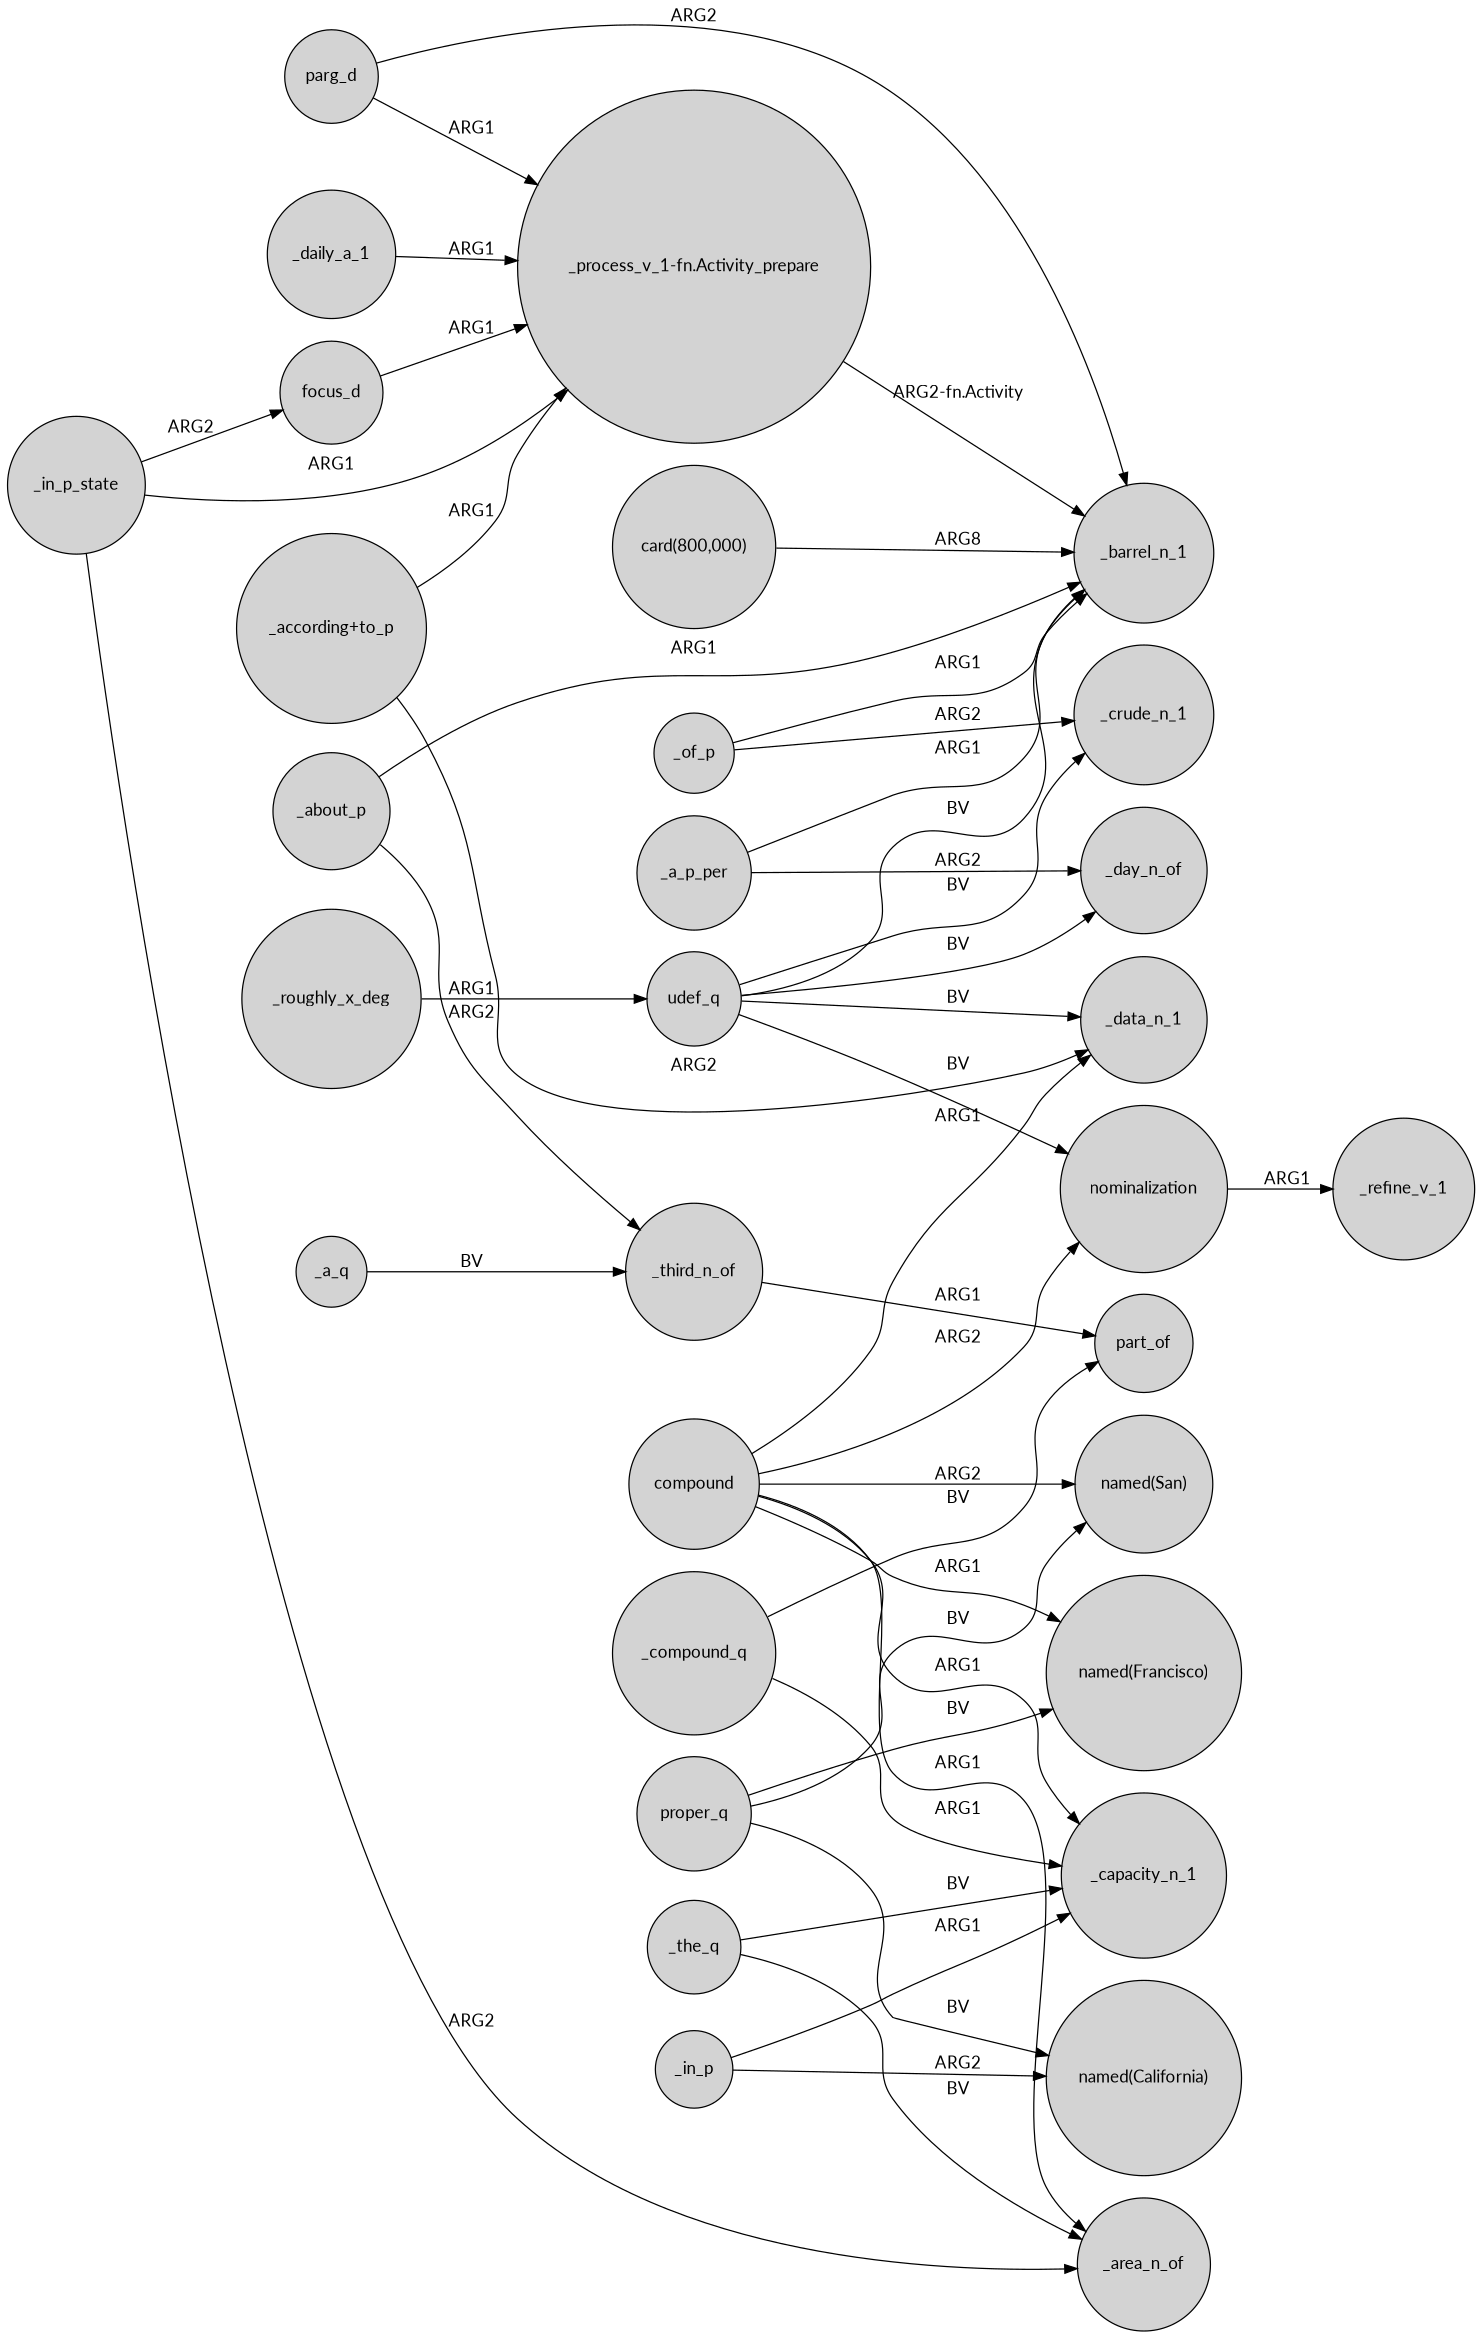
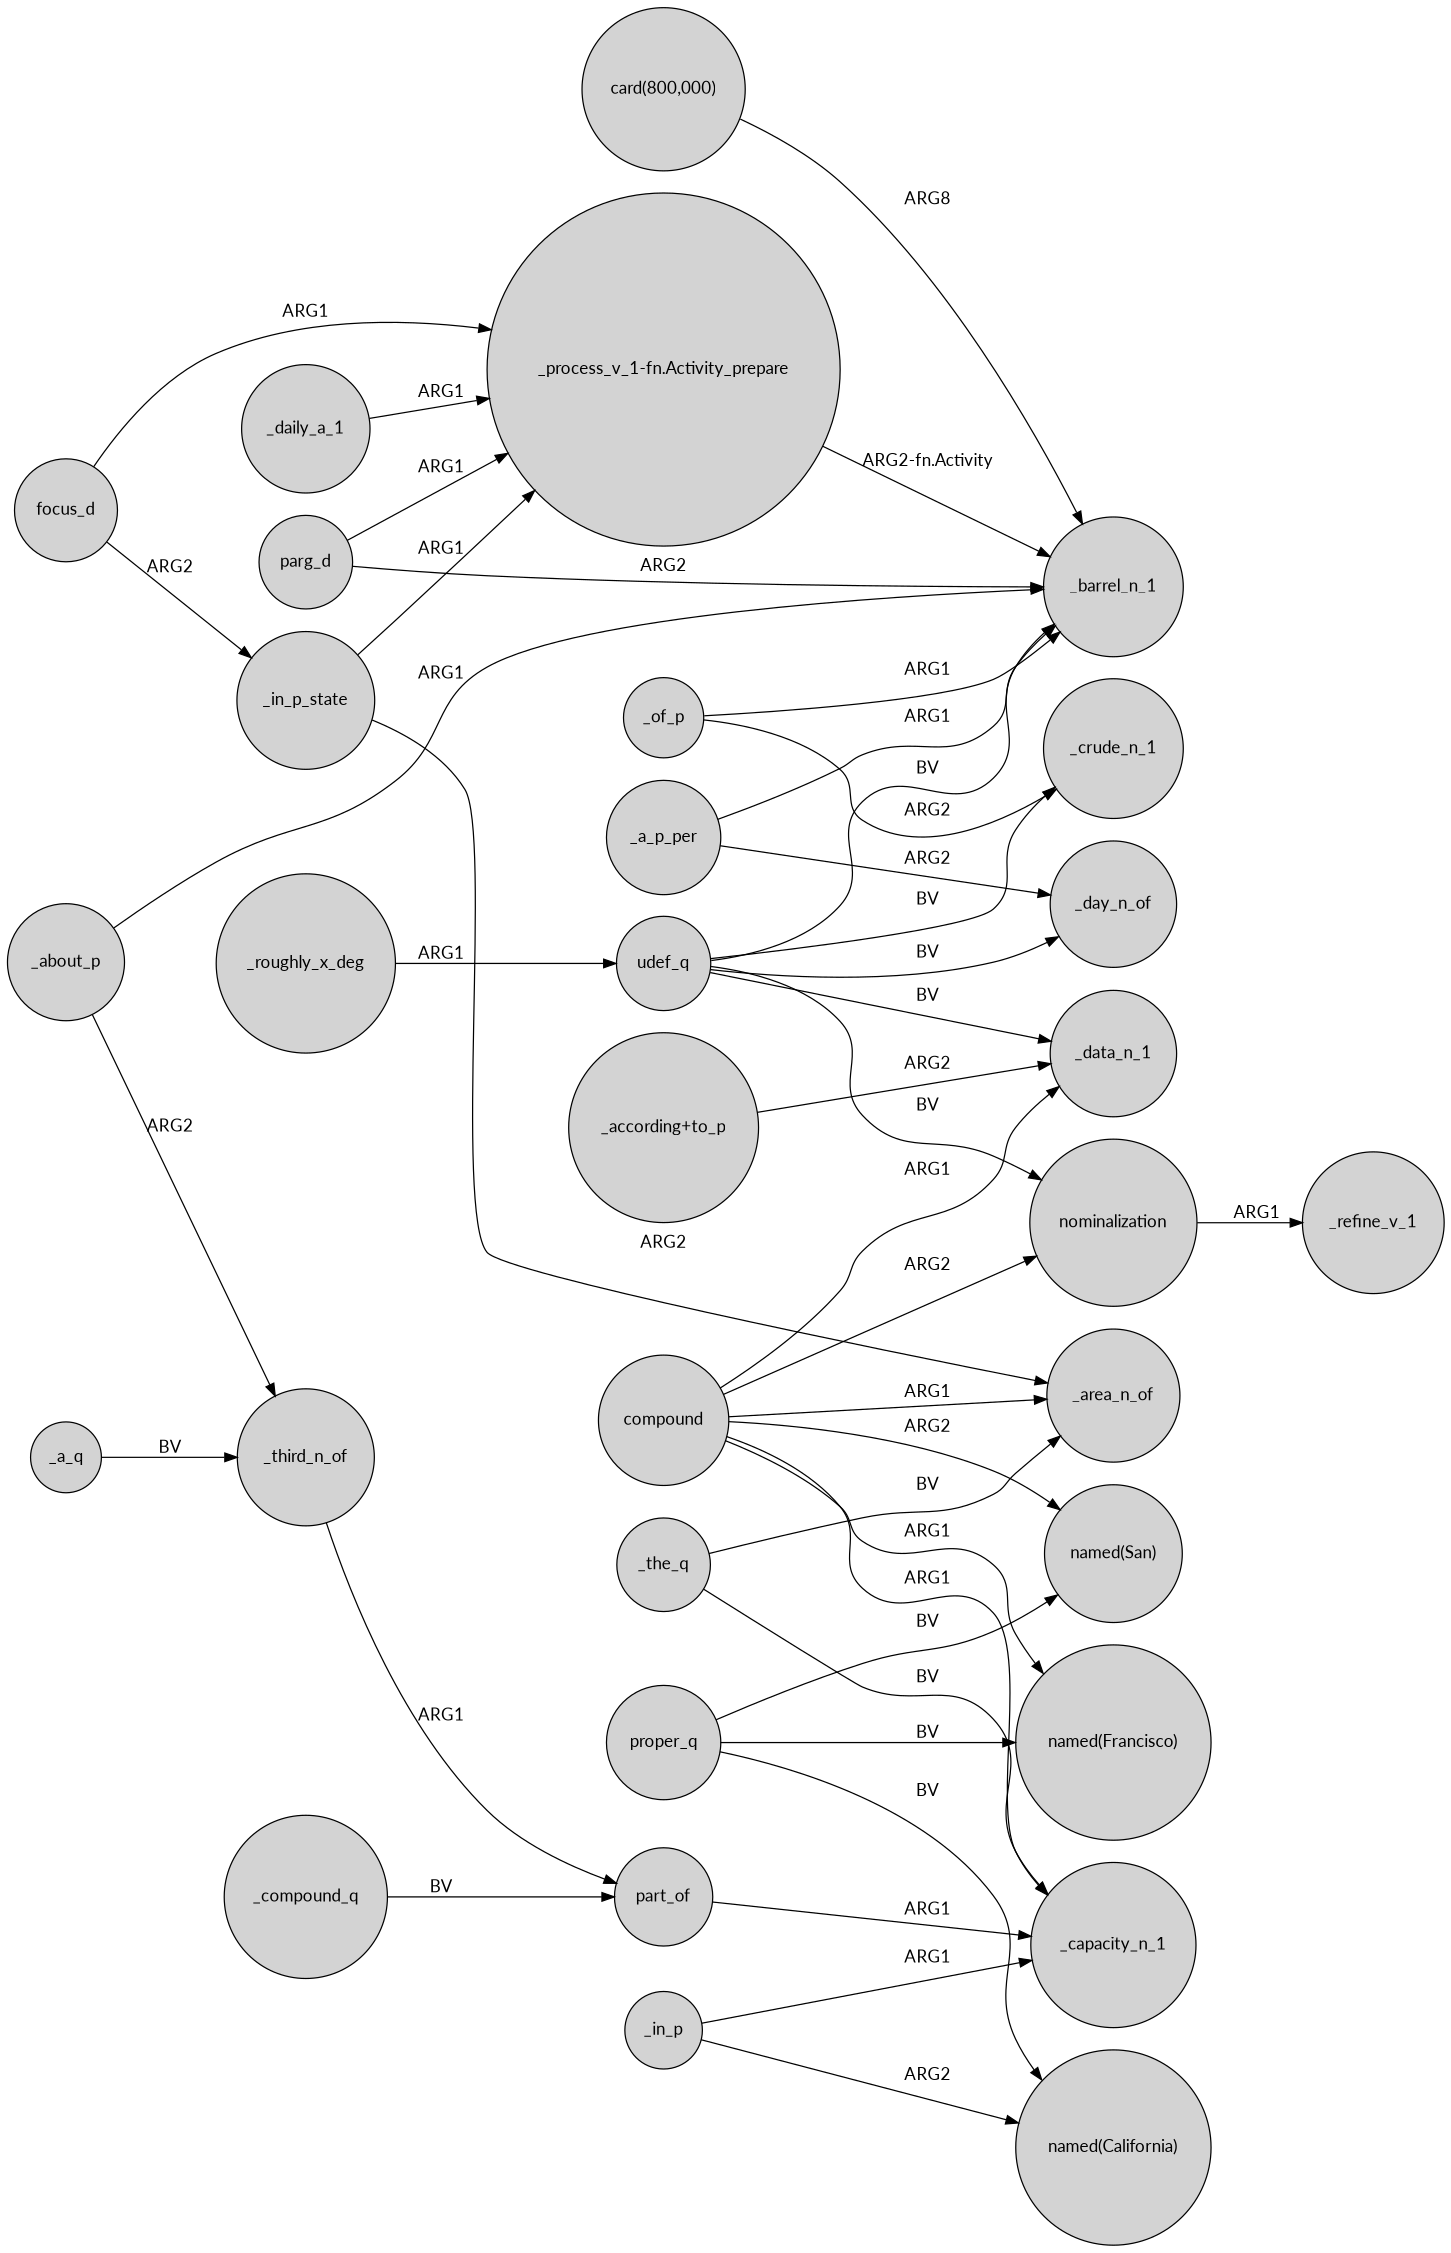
(206, 438) -> (174, 596)
(504, 505) -> none
(883, 1804) -> (866, 1919)
